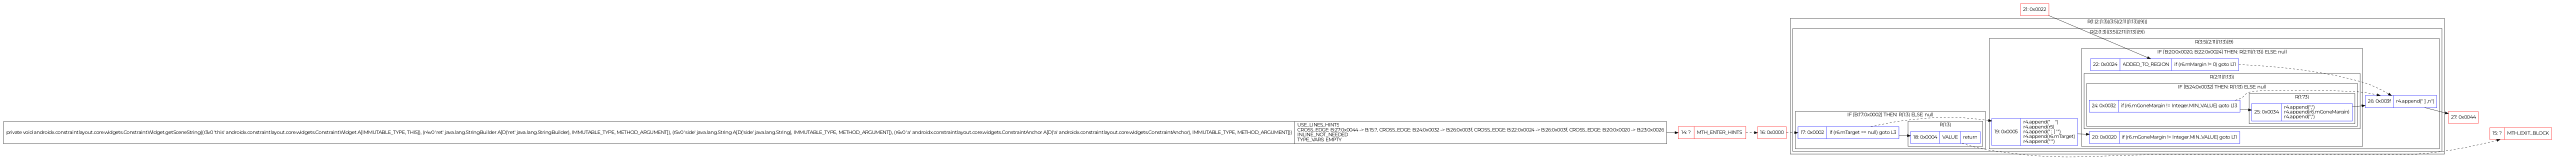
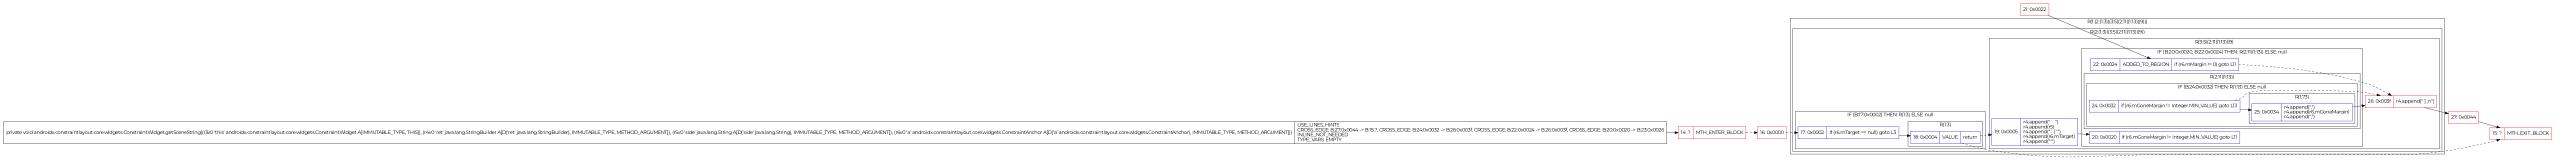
(2401, 102) -> (2401, 102)
(1929, 118) -> (1984, 135)
none -> (2488, 124)
(1719, 133) -> (1720, 133)
